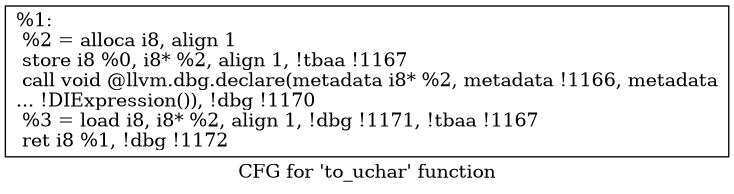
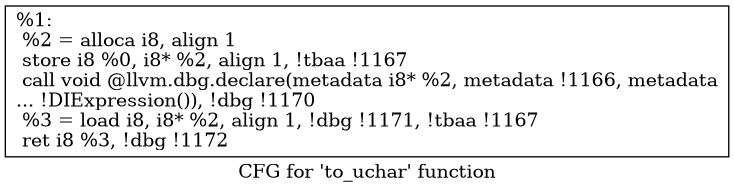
(123, 141) -> (123, 141)
